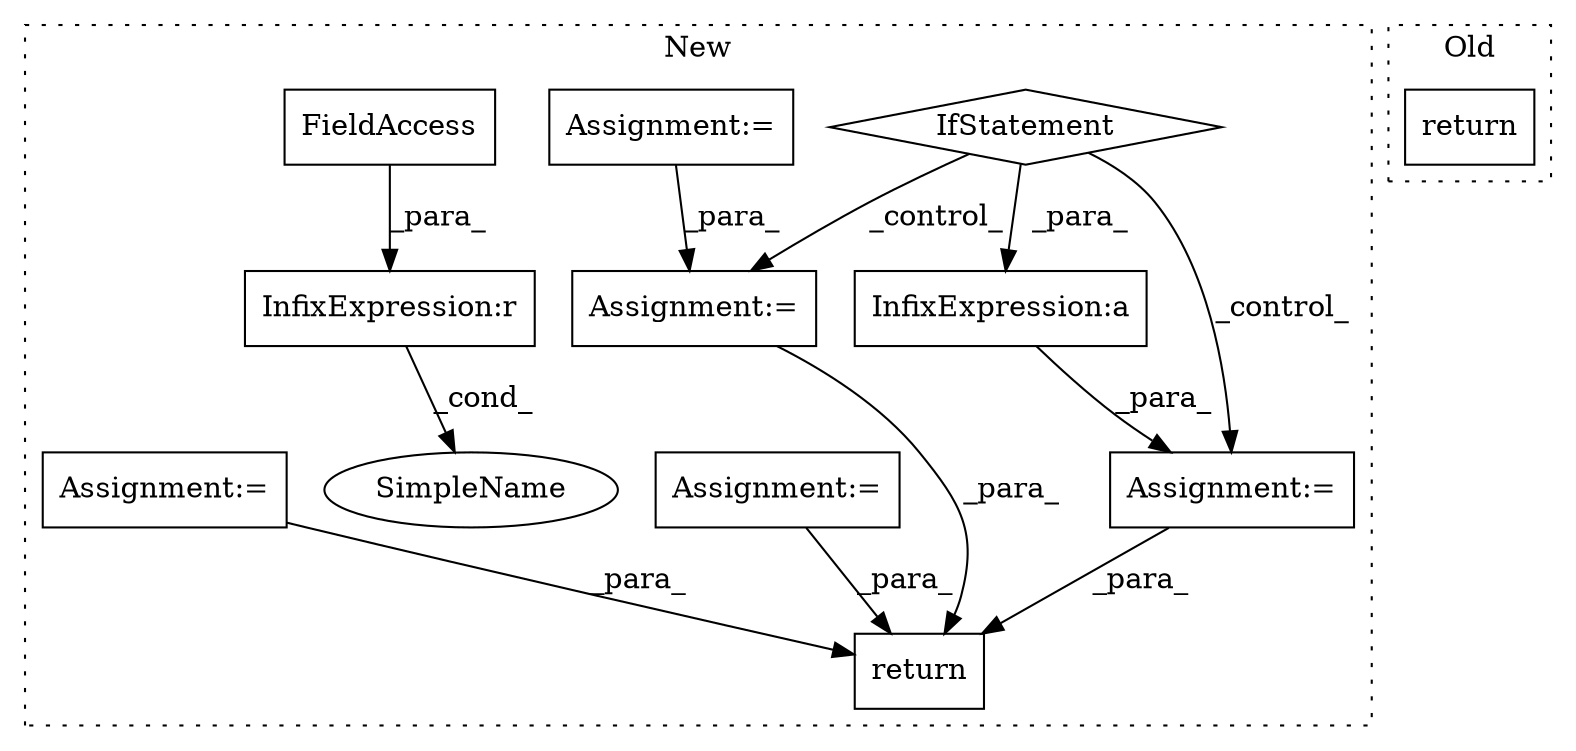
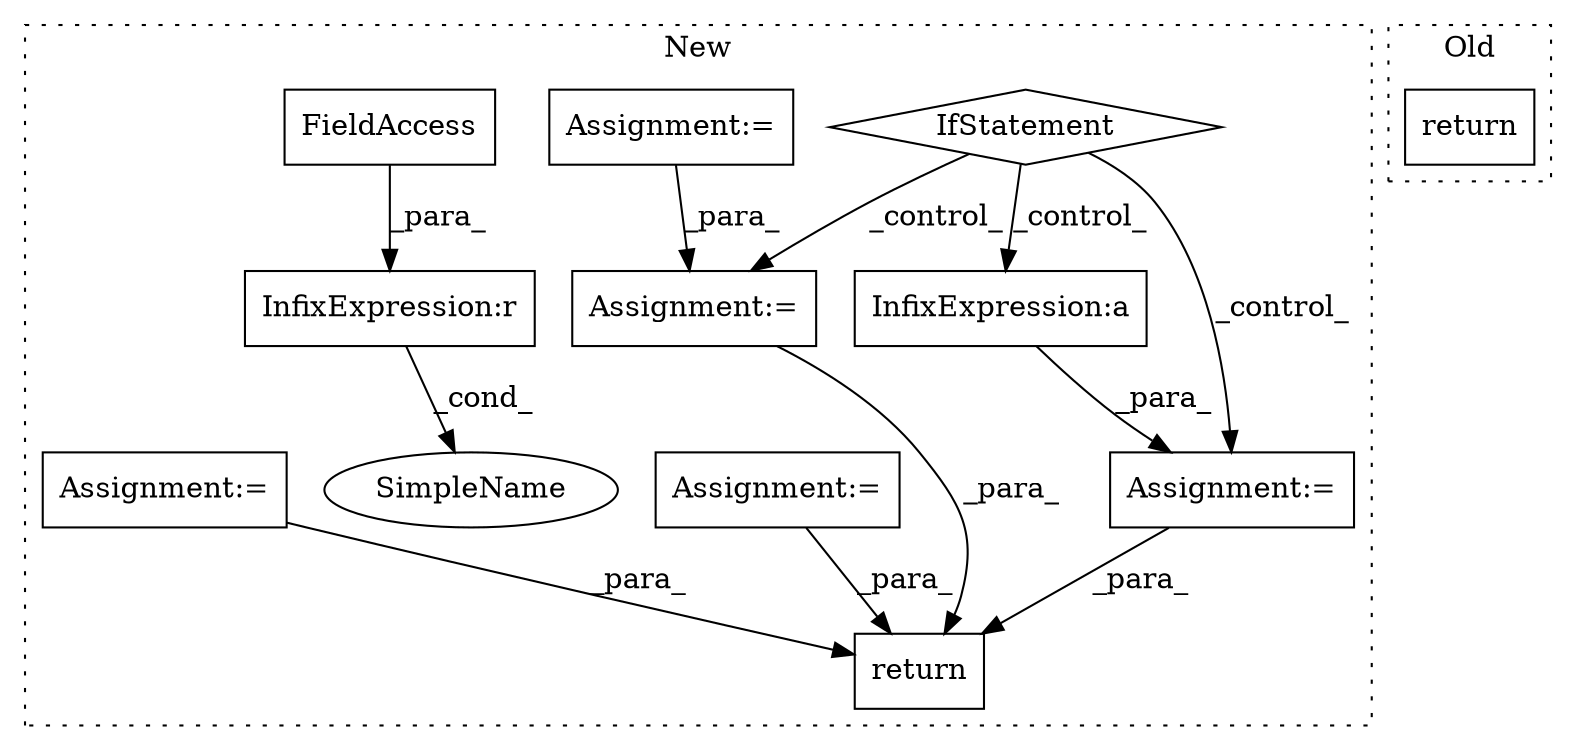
(1080, 218) -> (1080, 218)
